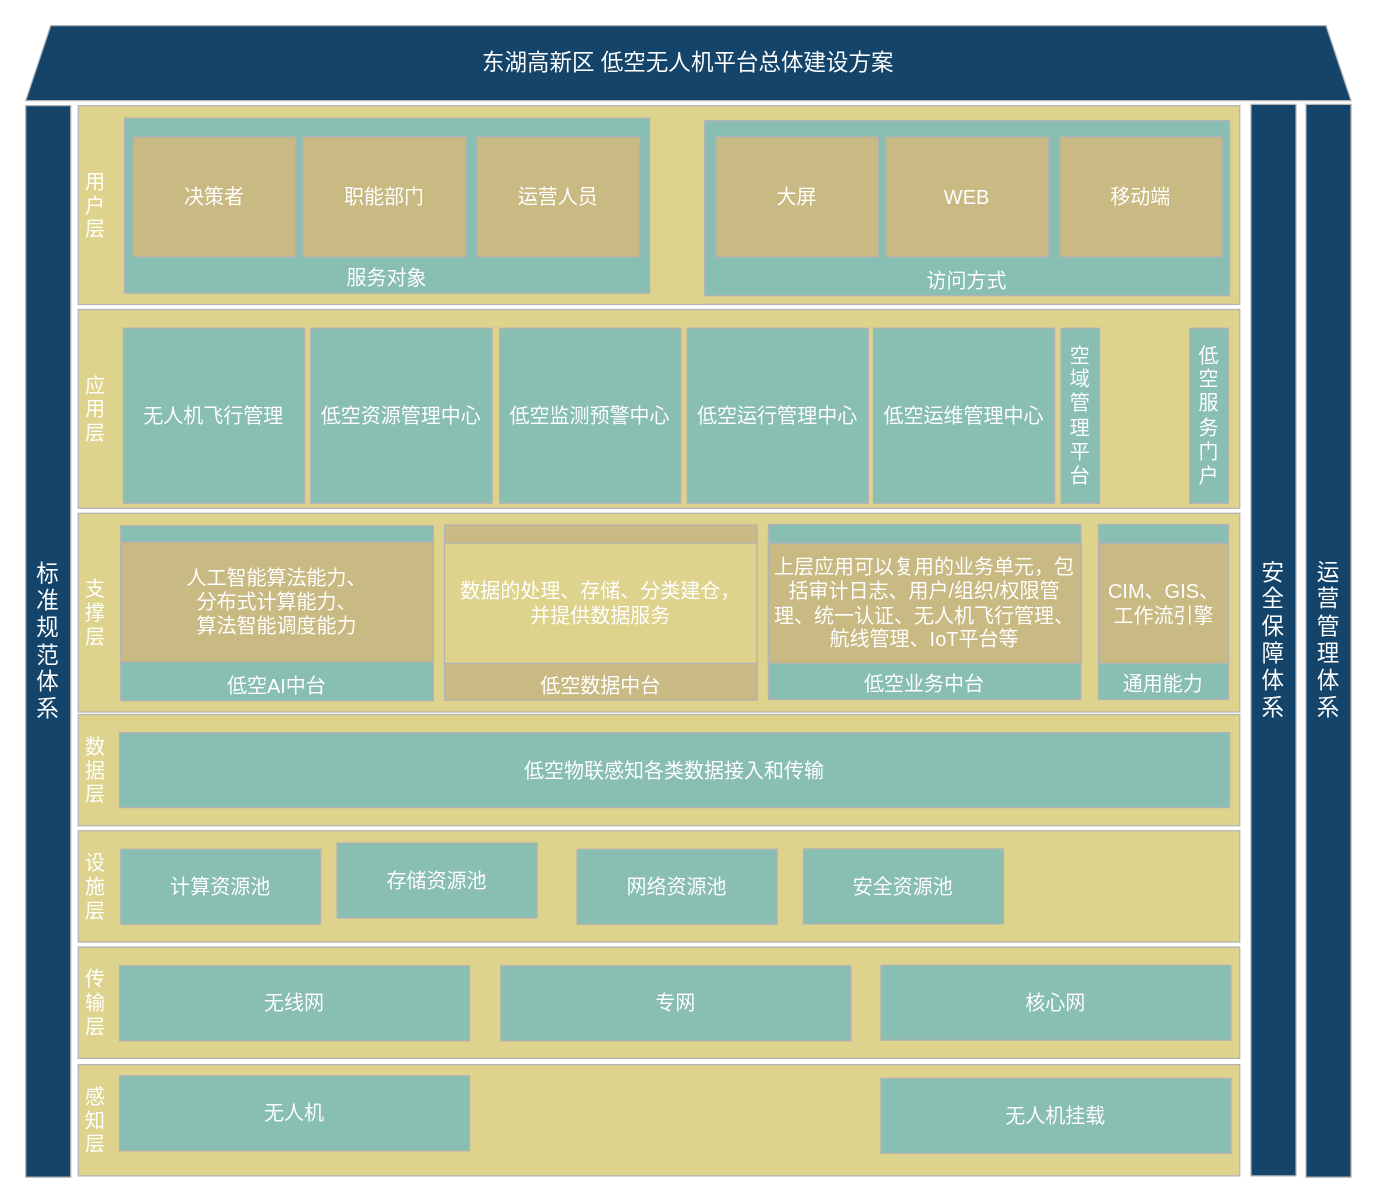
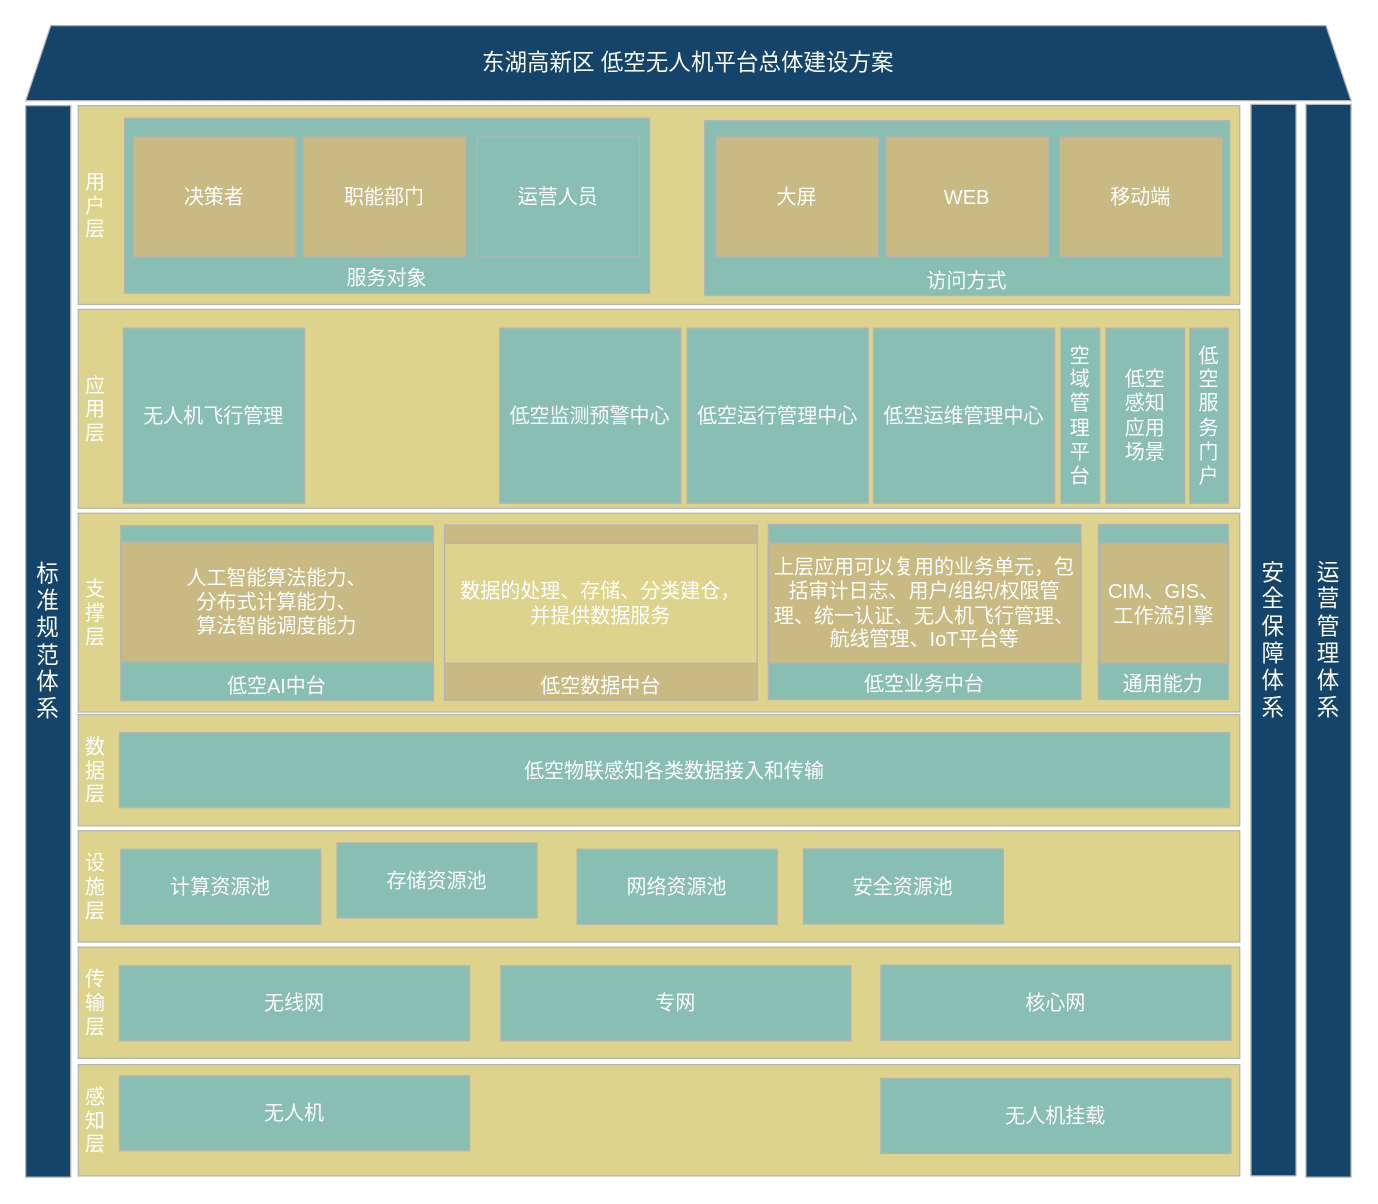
(558, 197) -> (558, 197)
(401, 416) -> none
none -> (1145, 416)
